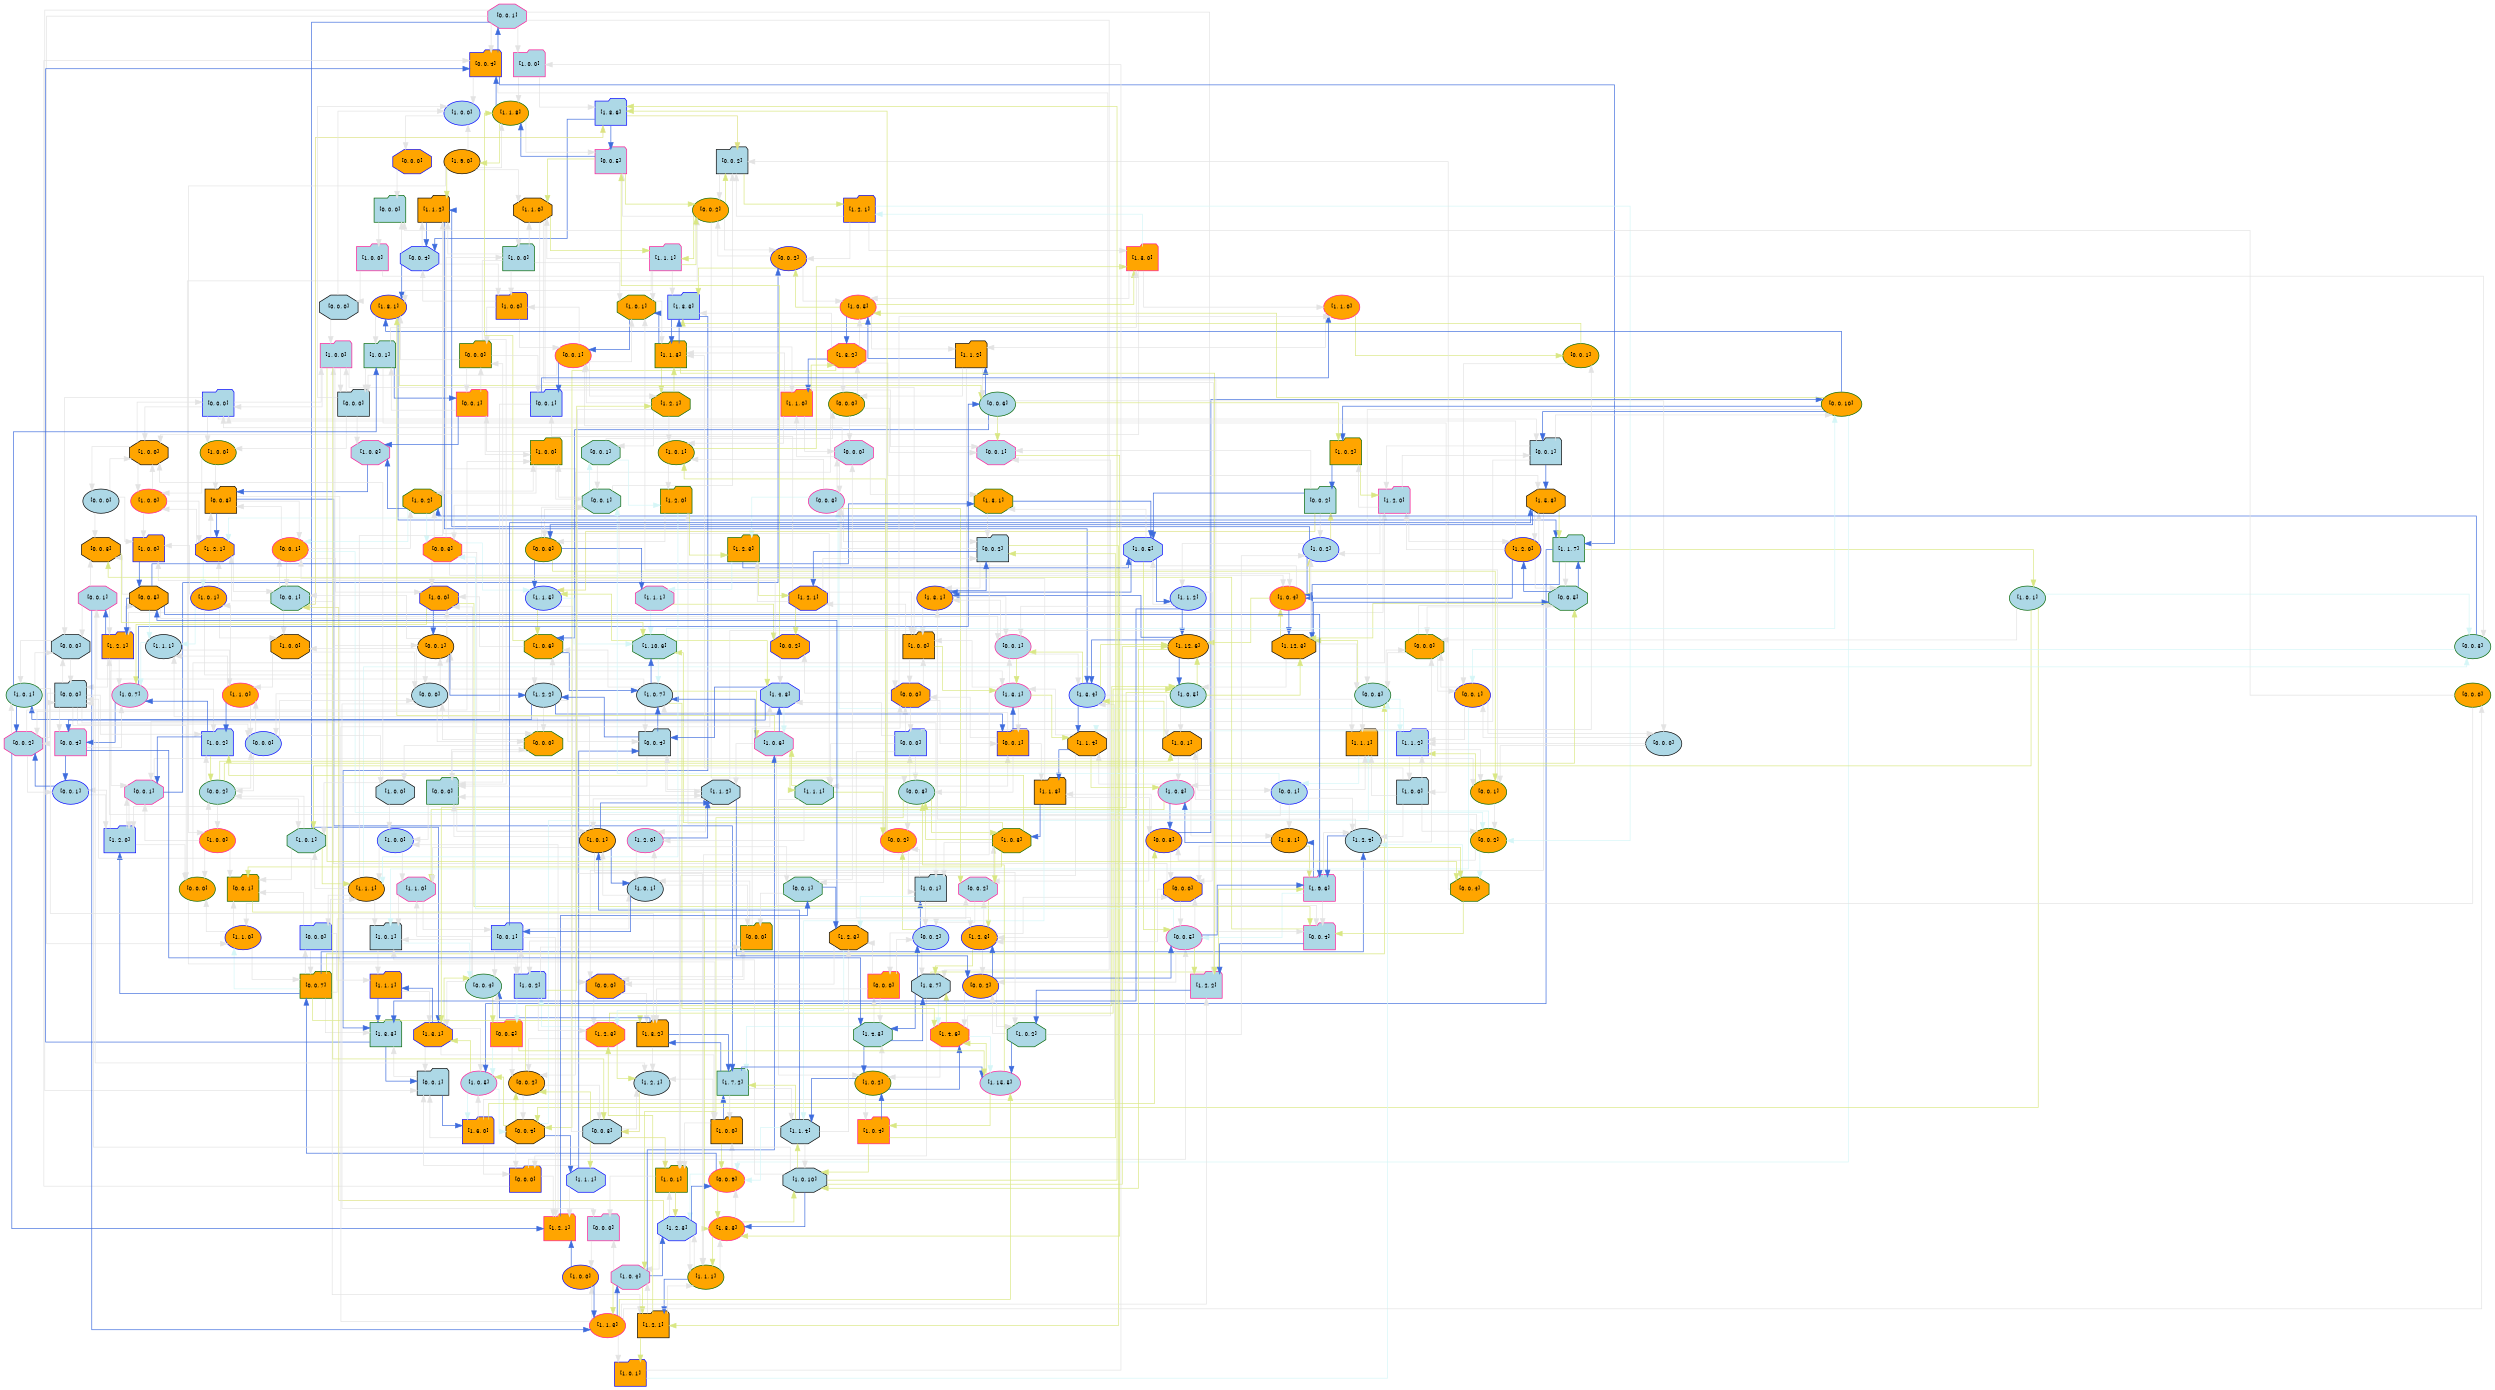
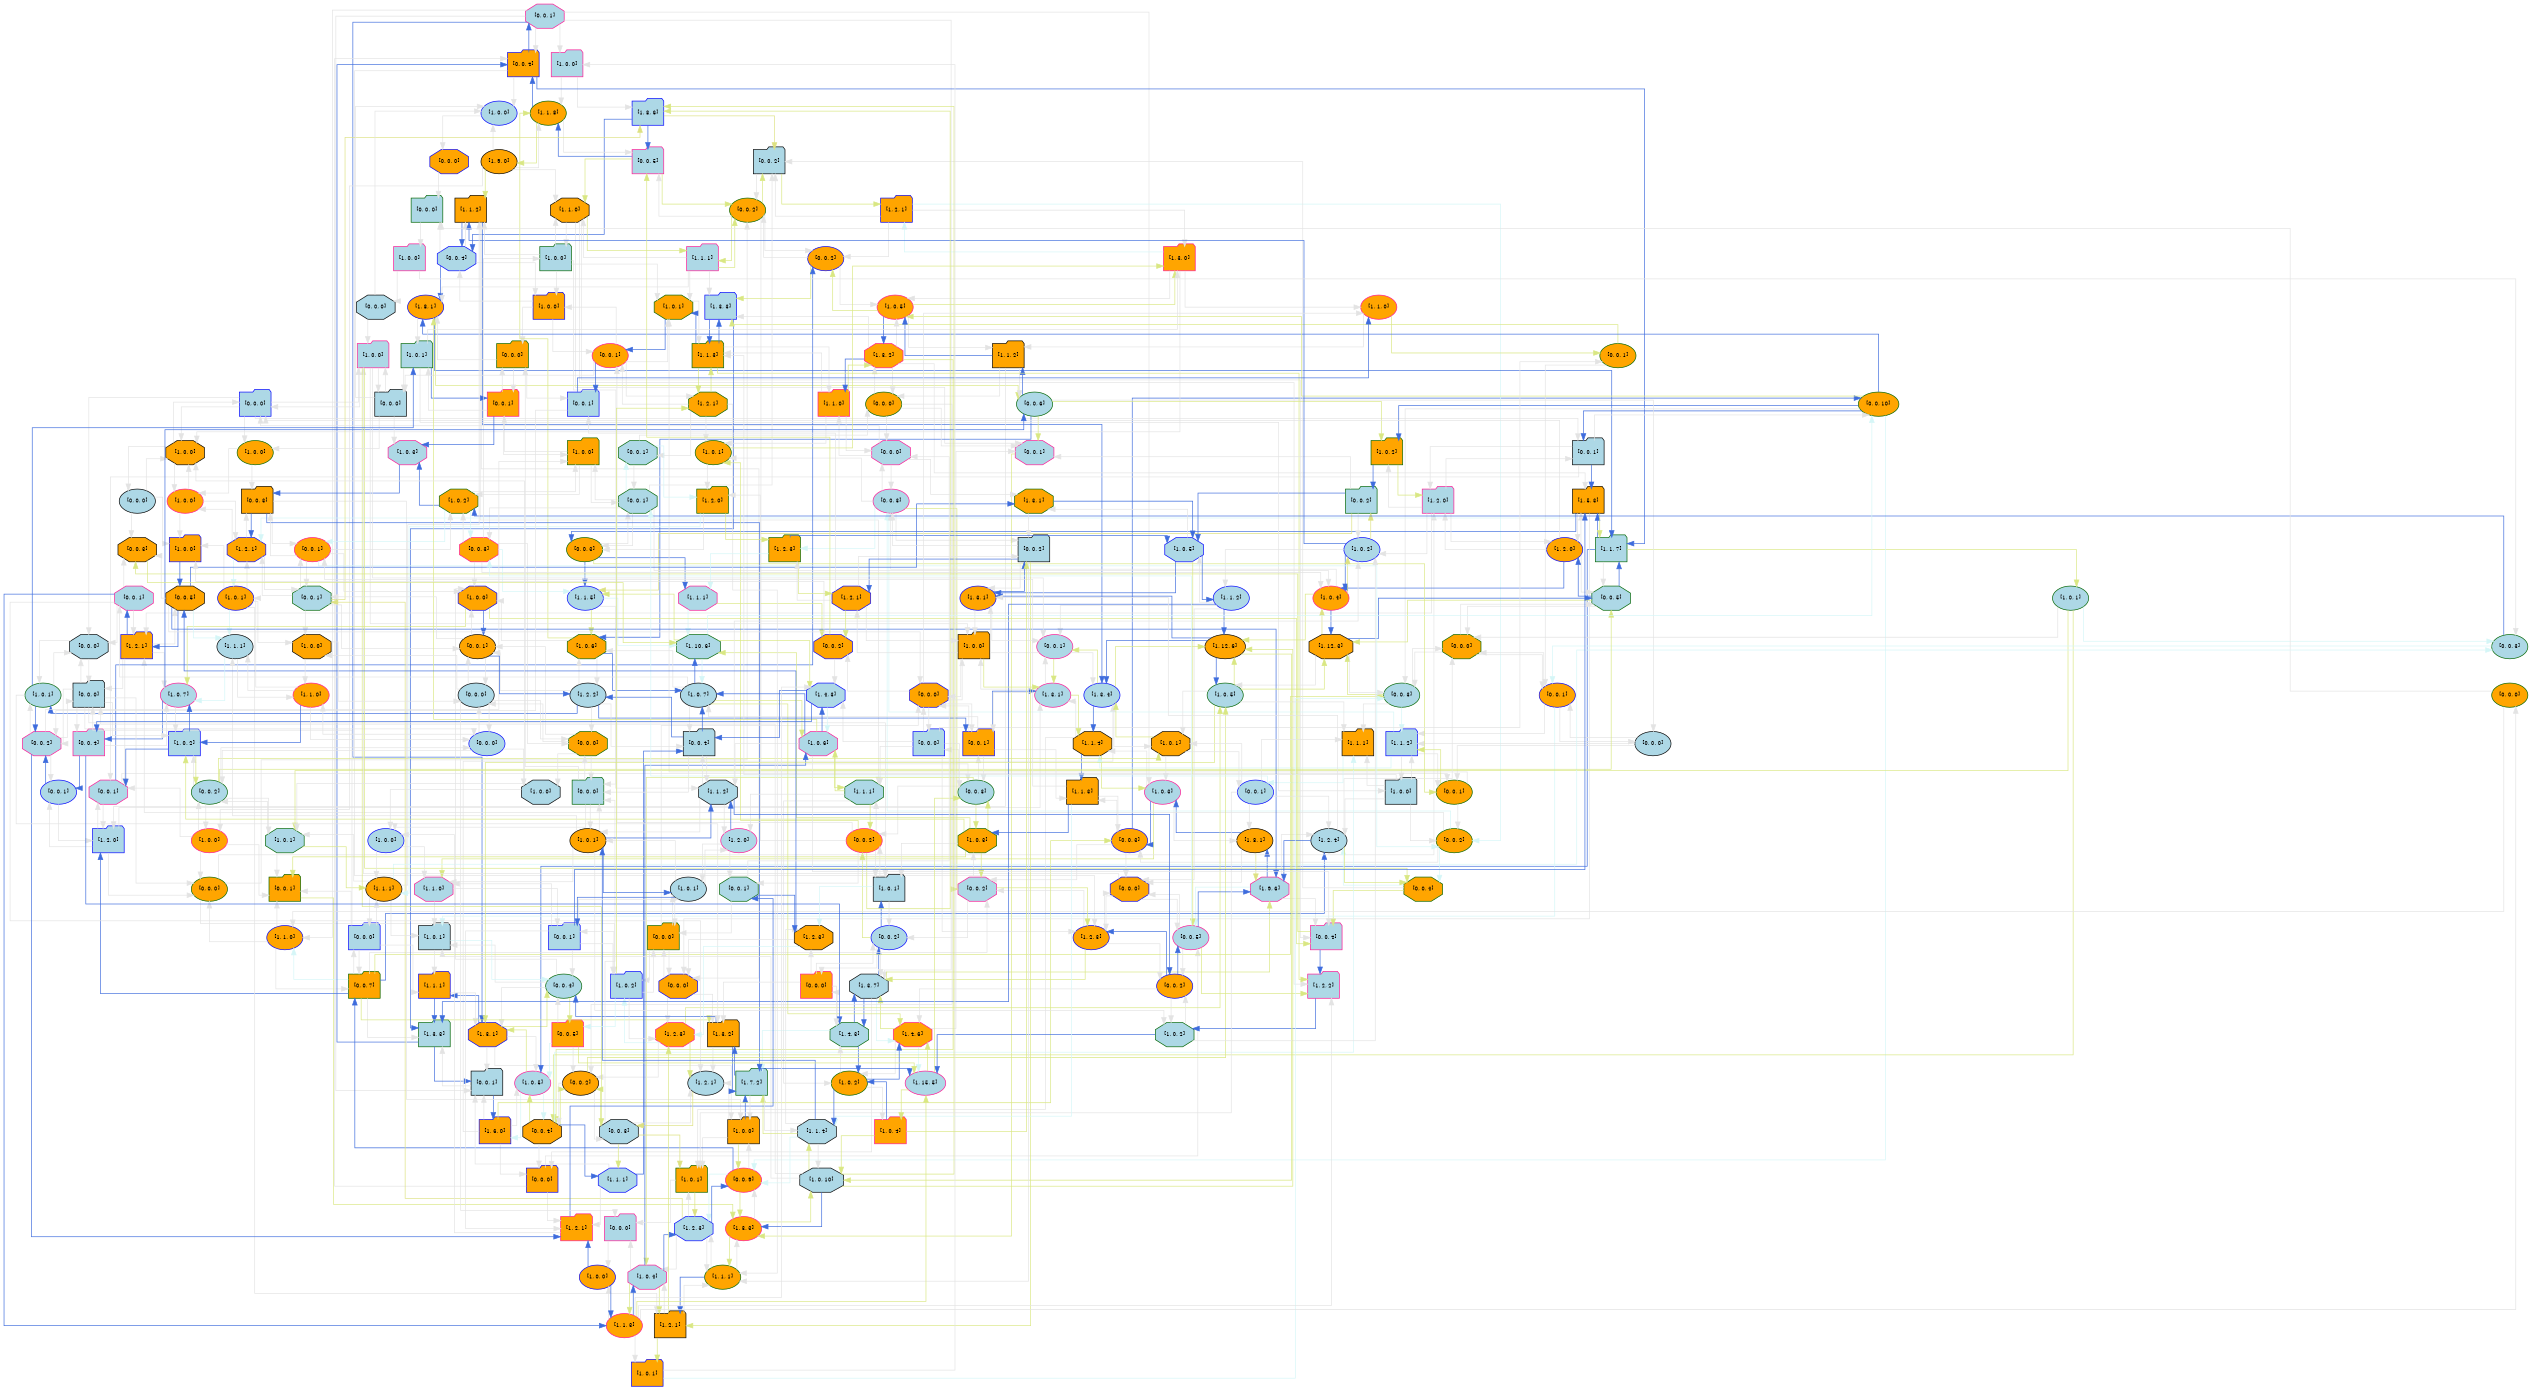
(1546, 501) -> (1588, 501)
(1423, 585) -> (1598, 529)
(1320, 889) -> (1270, 889)
